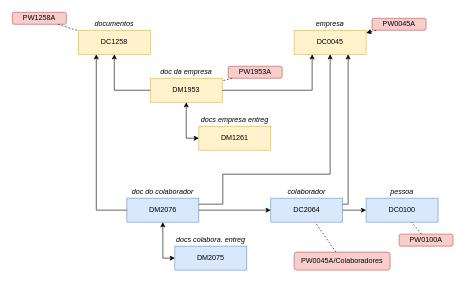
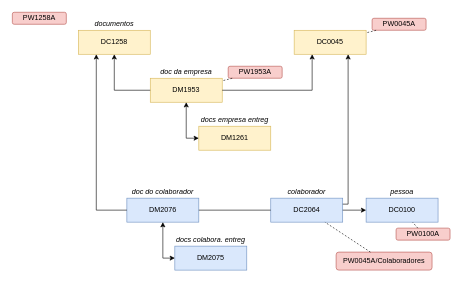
(330, 24) -> none
(68, 27) -> none
(372, 31) -> (370, 32)
(223, 204) -> none
(265, 210) -> (267, 210)
(426, 240) -> (423, 234)
(342, 261) -> (384, 261)
